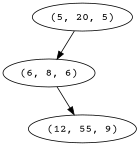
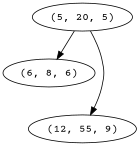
(64, 97) -> (104, 69)
